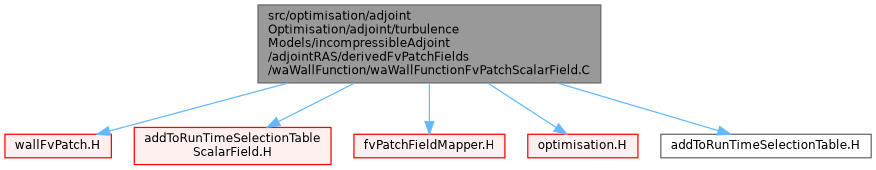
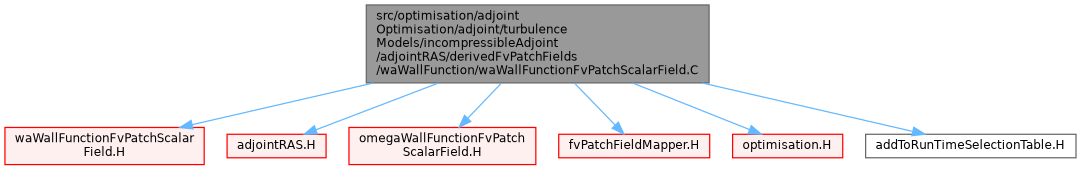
(58, 146) -> (277, 146)
none -> (105, 146)
(233, 146) -> (442, 146)
